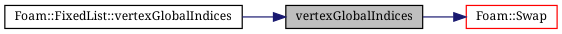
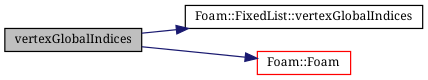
(258, 17) -> (159, 31)
(512, 17) -> (304, 63)
